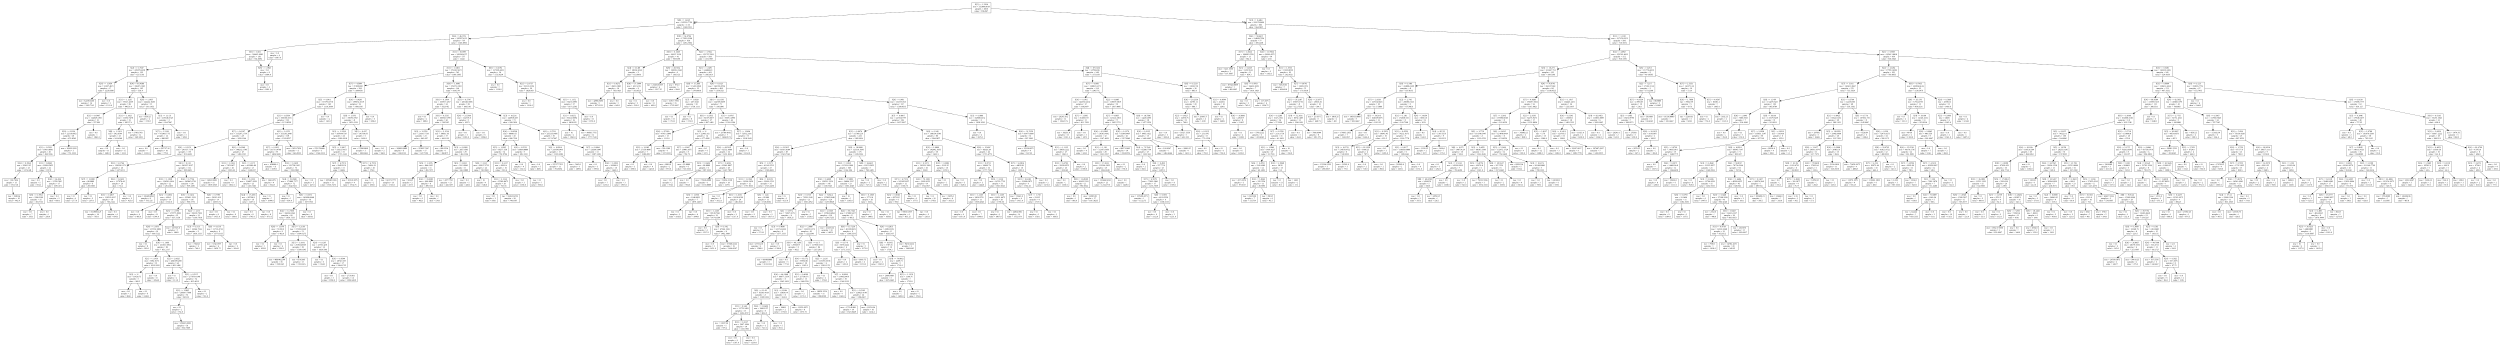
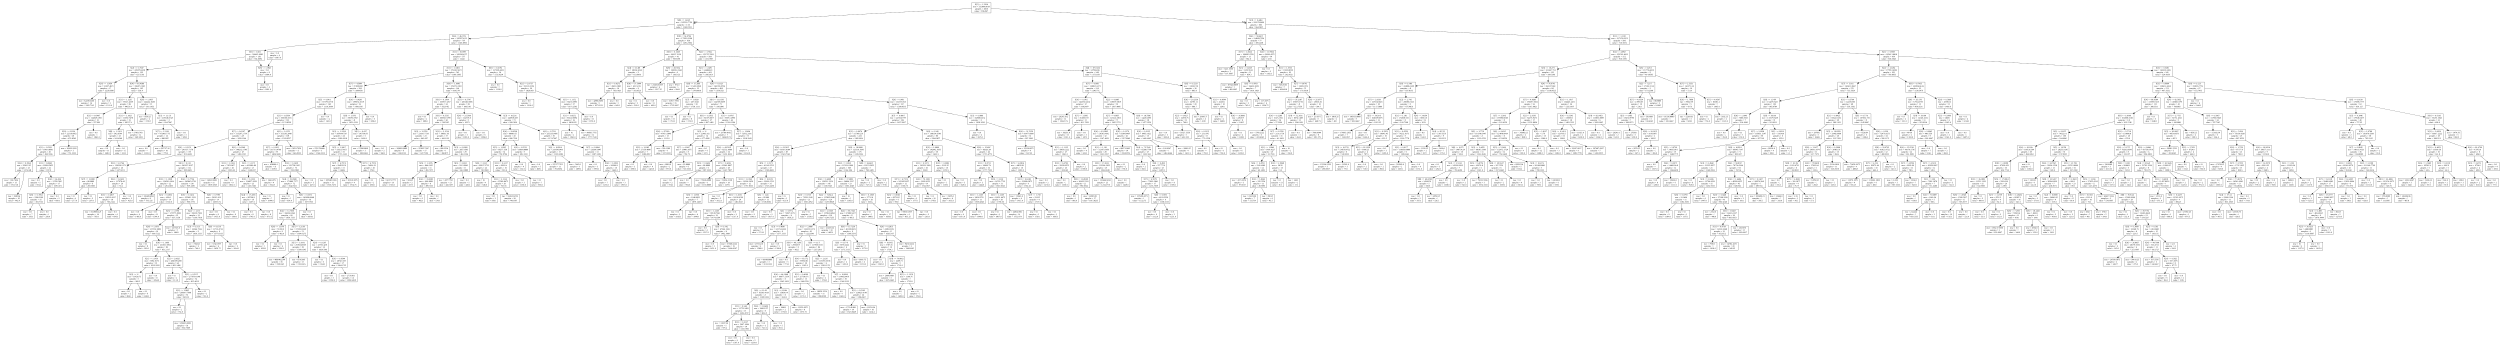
(1238, 142) -> (1228, 135)
(480, 174) -> (482, 176)
(1013, 182) -> (1020, 190)
(13, 190) -> (23, 183)
(765, 206) -> (775, 206)
(867, 236) -> (882, 254)
(180, 317) -> (186, 309)
